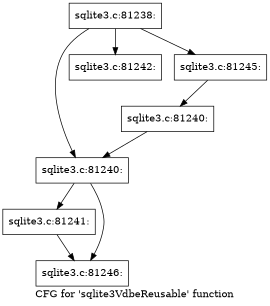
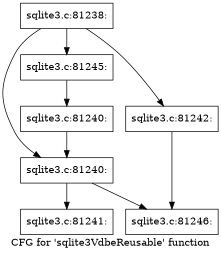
(64, 245) -> (172, 167)
